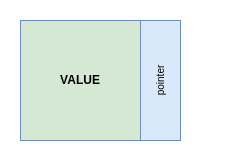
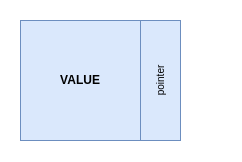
(81, 81) -> (81, 81)
